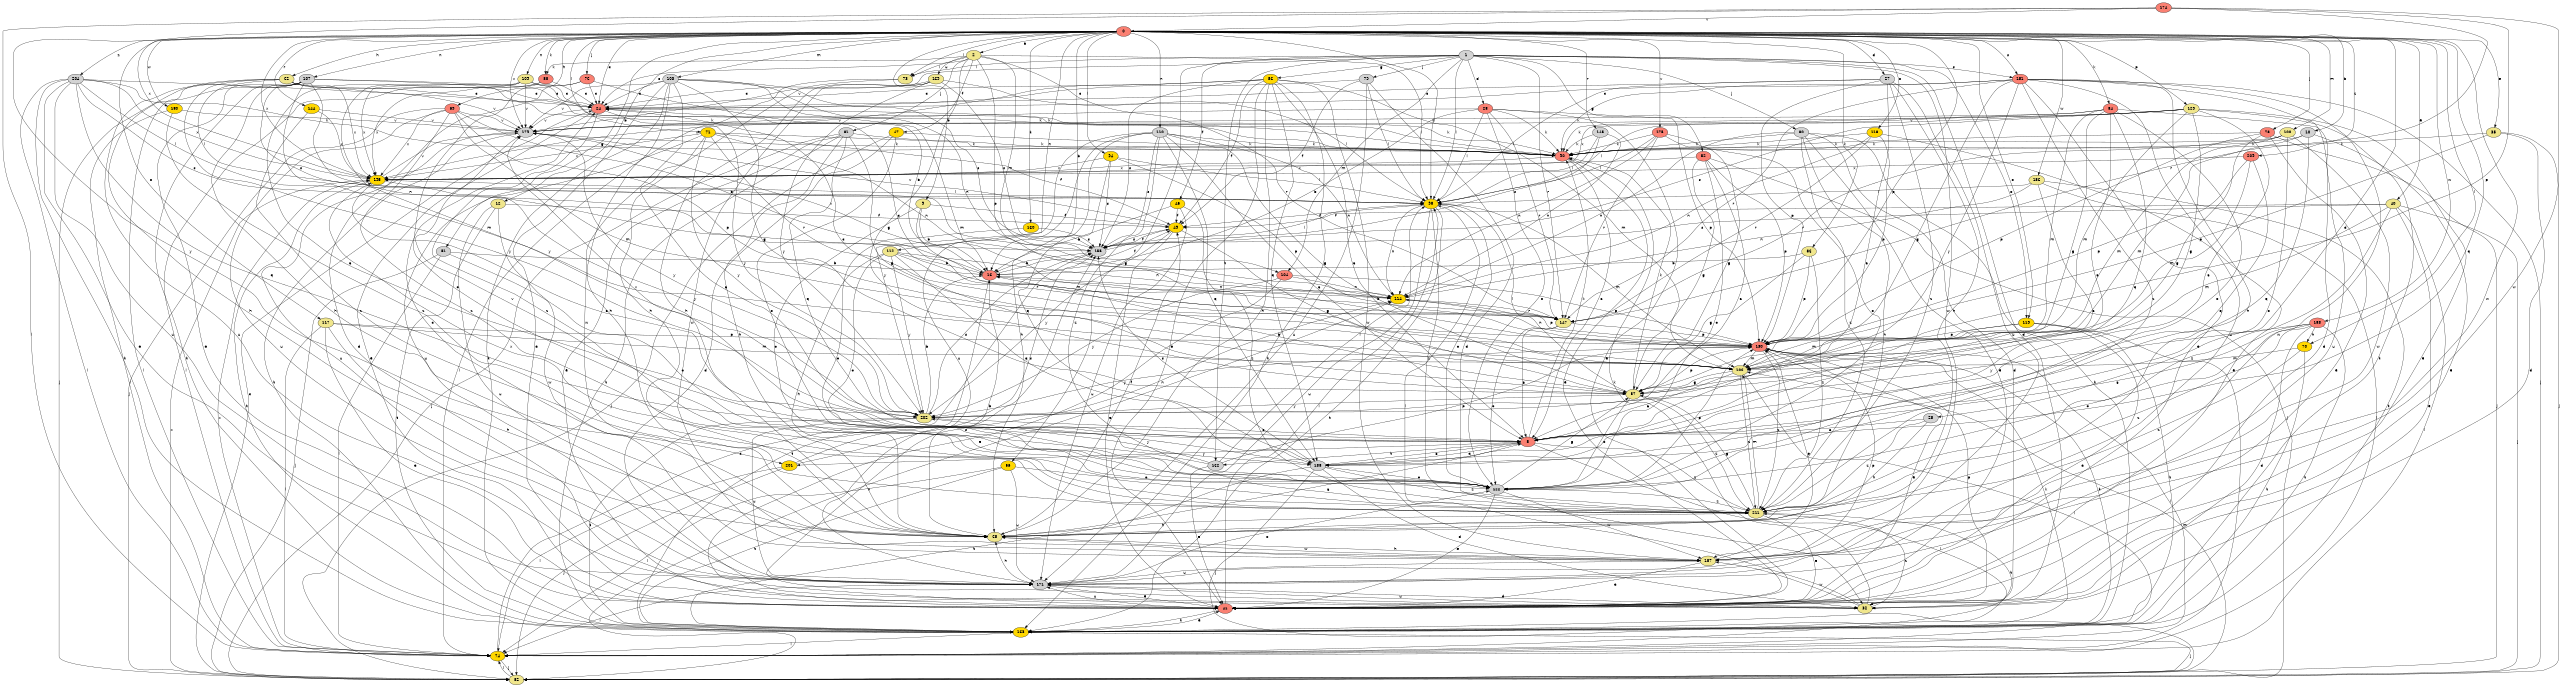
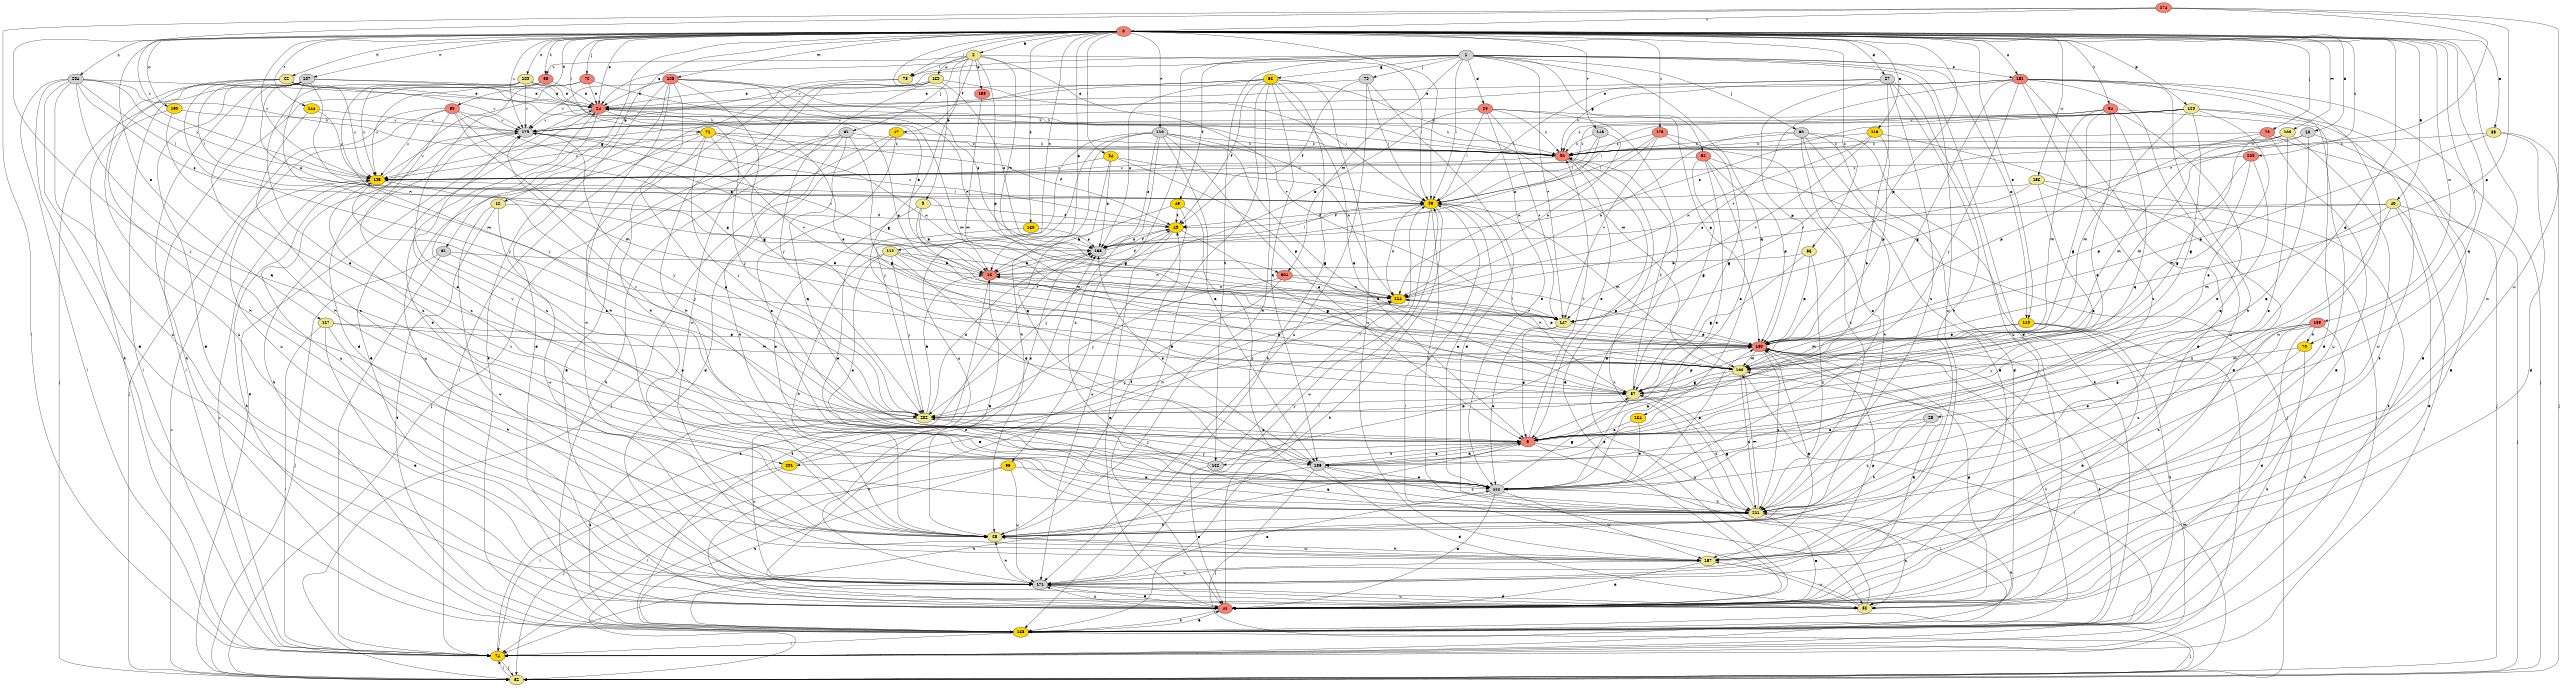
(671, 79) -> (671, 79)
none -> (982, 94)
(1285, 275) -> (1285, 275)
none -> (1638, 418)
